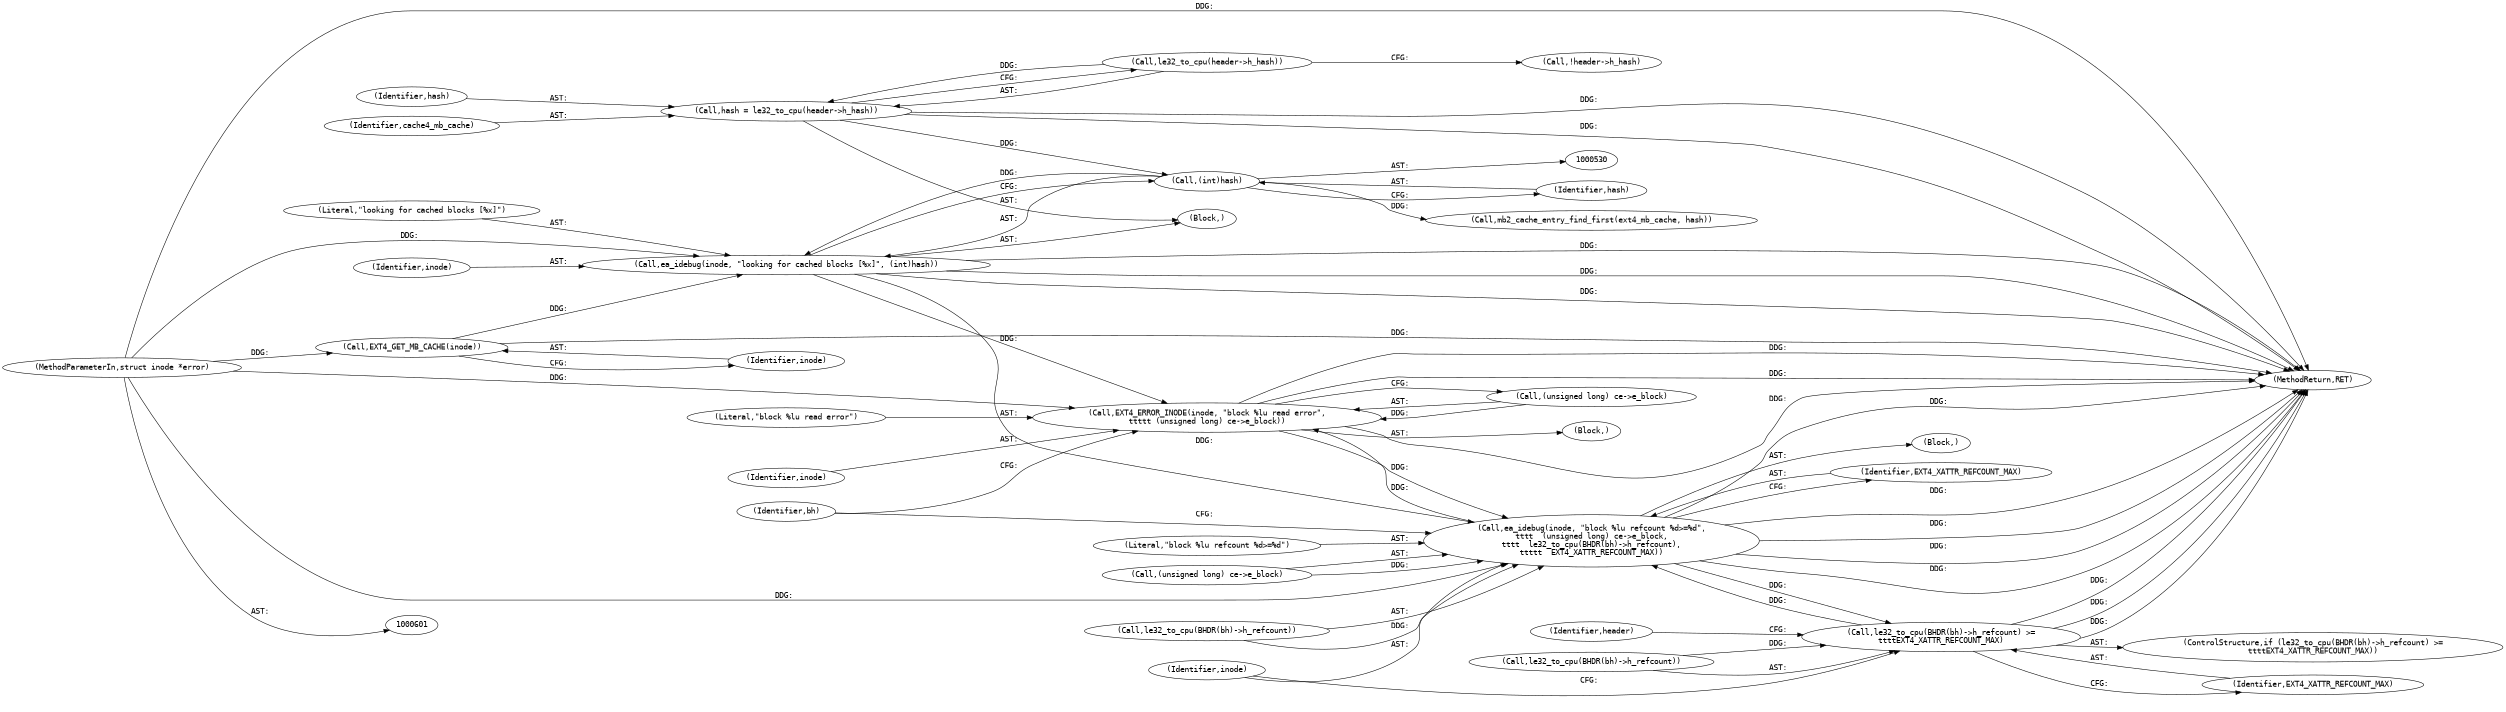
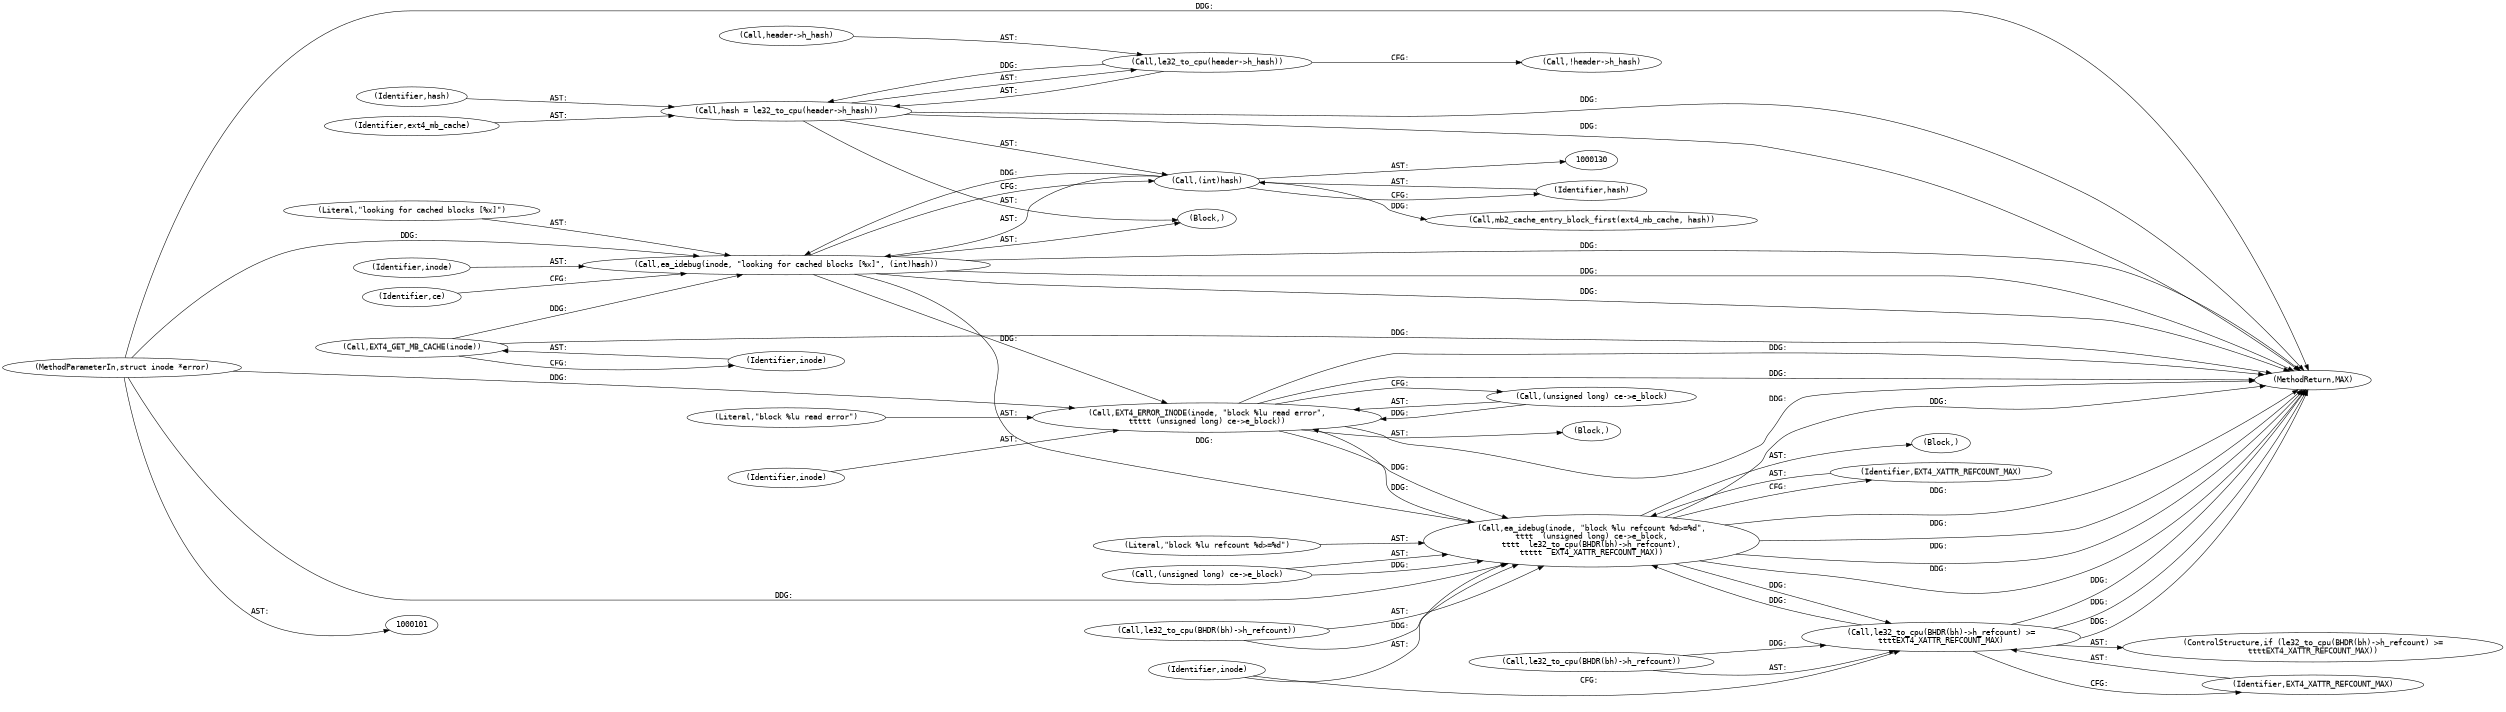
none -> (786, 36)
(1011, 78) -> (1011, 78)
(412, 126) -> (412, 126)
(1011, 144) -> (1011, 144)
(1591, 160) -> (1591, 160)
(1591, 220) -> (1591, 220)
none -> (412, 297)
(270, 357) -> none
(2313, 380) -> (2313, 380)
(786, 512) -> none
(412, 625) -> (412, 625)
(1591, 632) -> none
